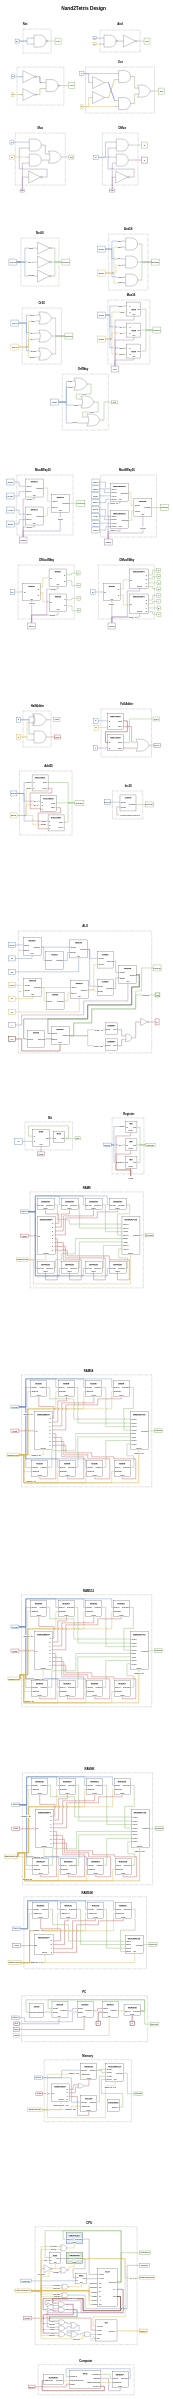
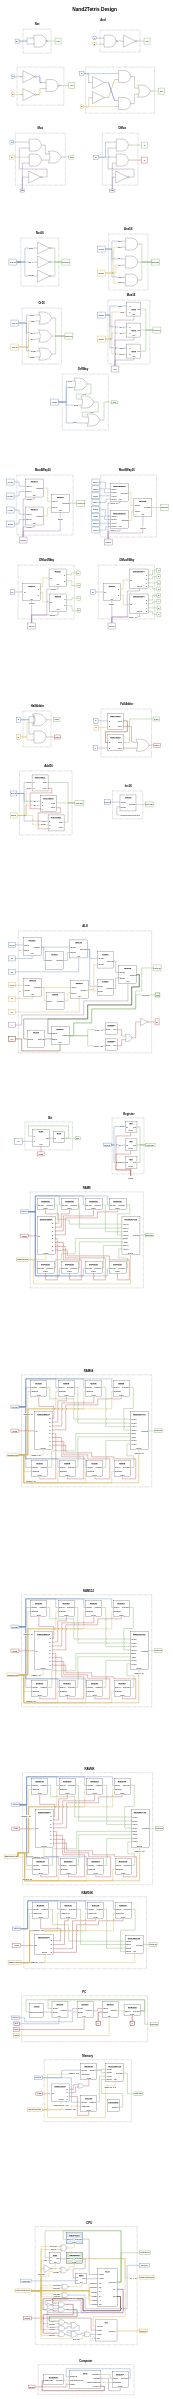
(85, 8) -> (96, 9)
(25, 24) -> (37, 24)
(120, 24) -> (103, 20)
(120, 62) -> none
(14, 1679) -> (13, 1675)
